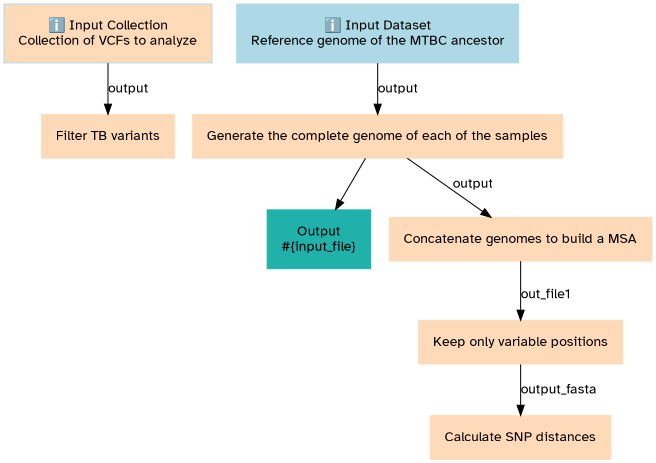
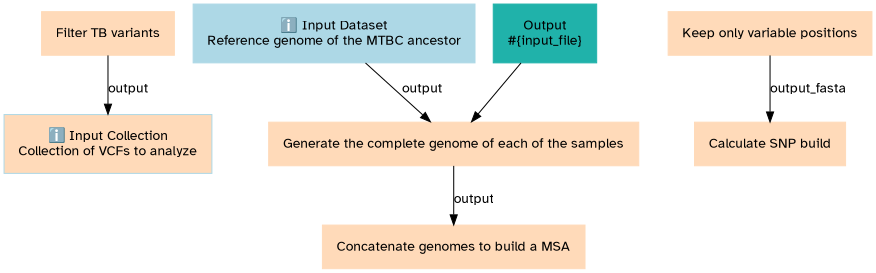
(108, 84) -> (108, 80)
(353, 179) -> (500, 88)
(521, 286) -> none
(521, 437) -> (770, 144)
